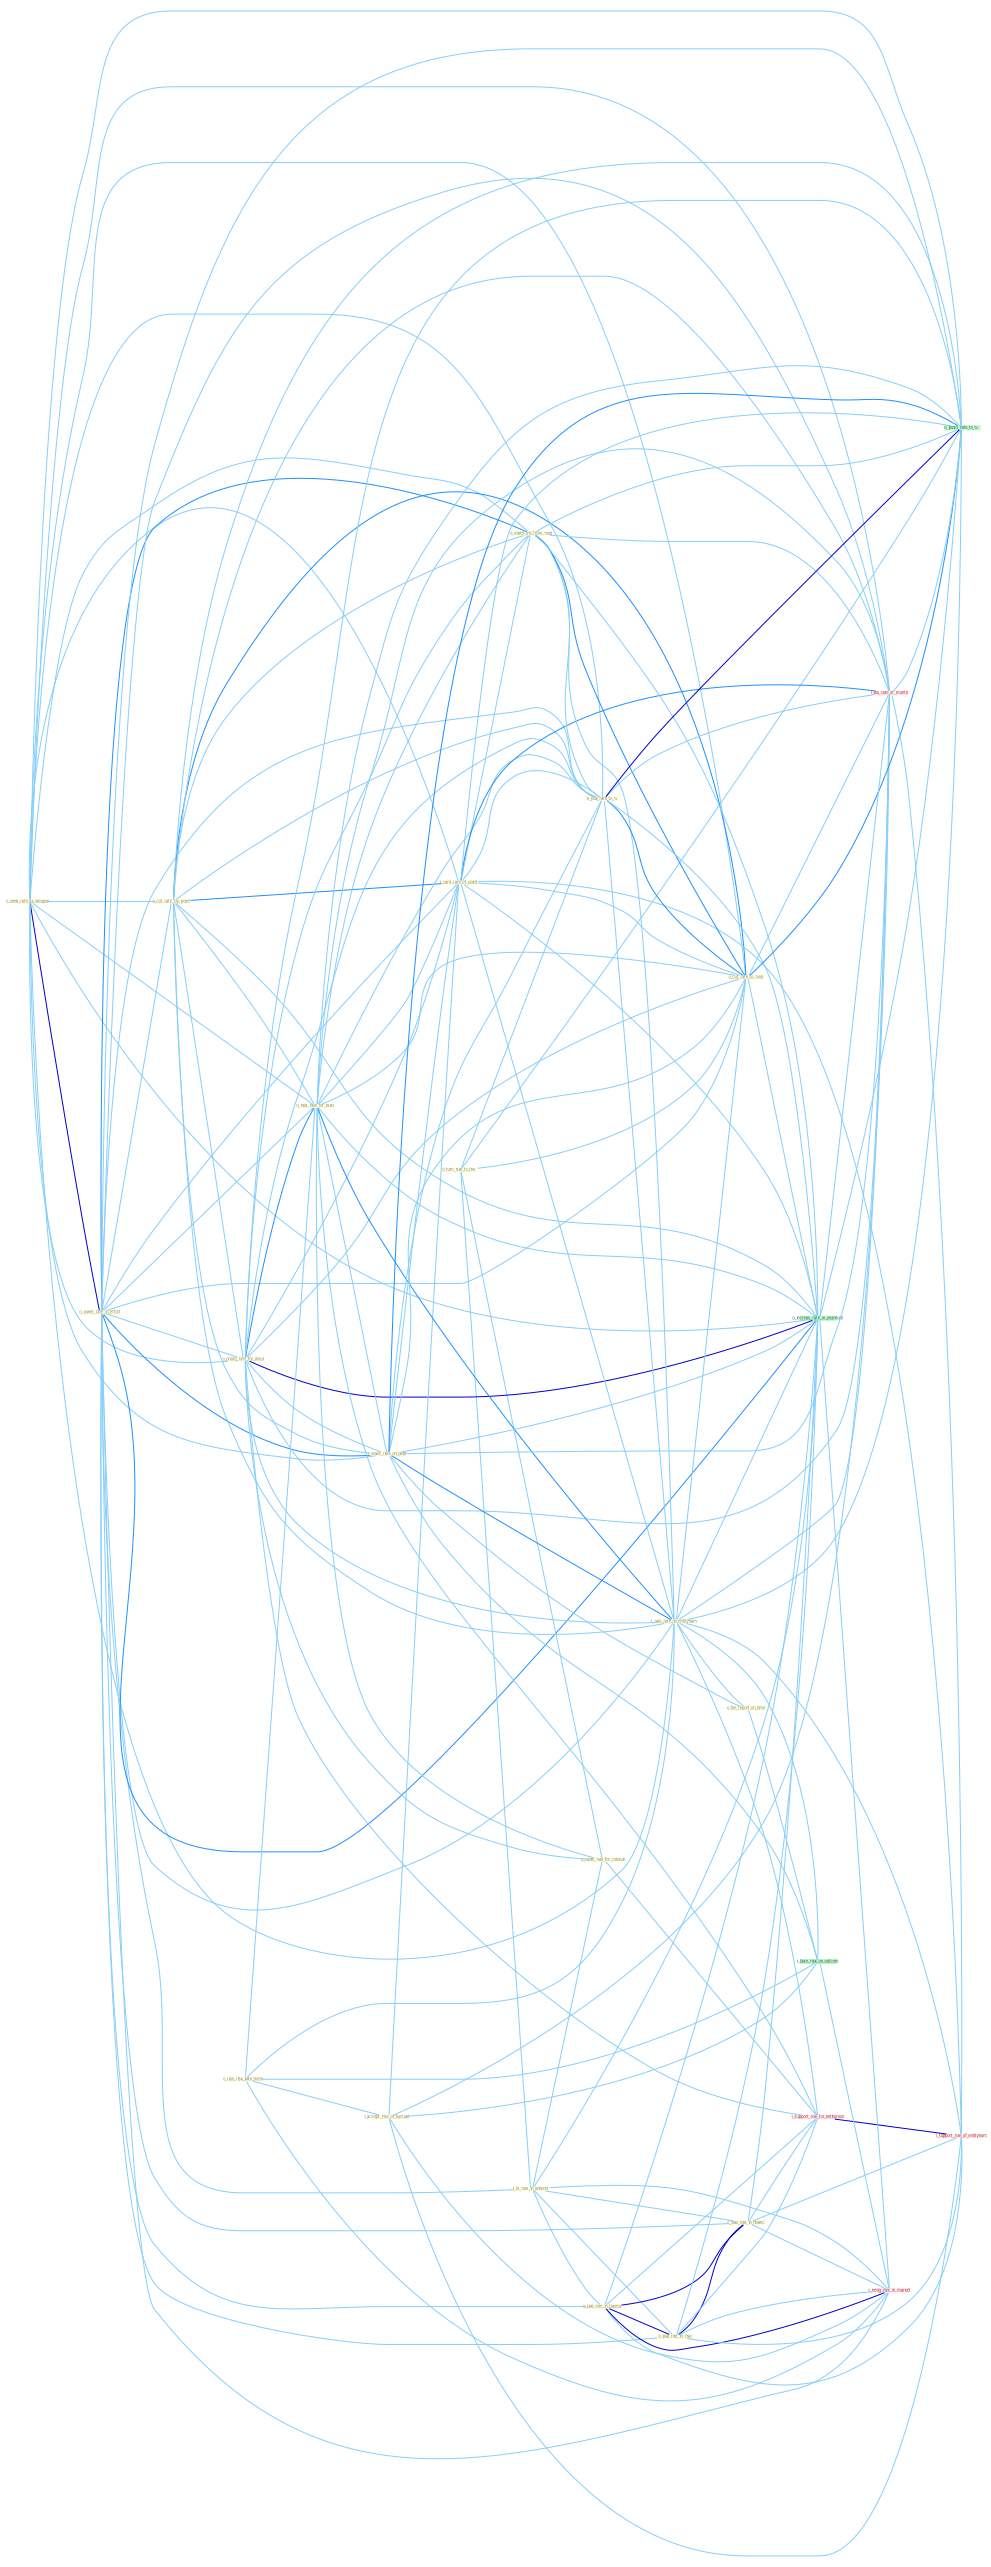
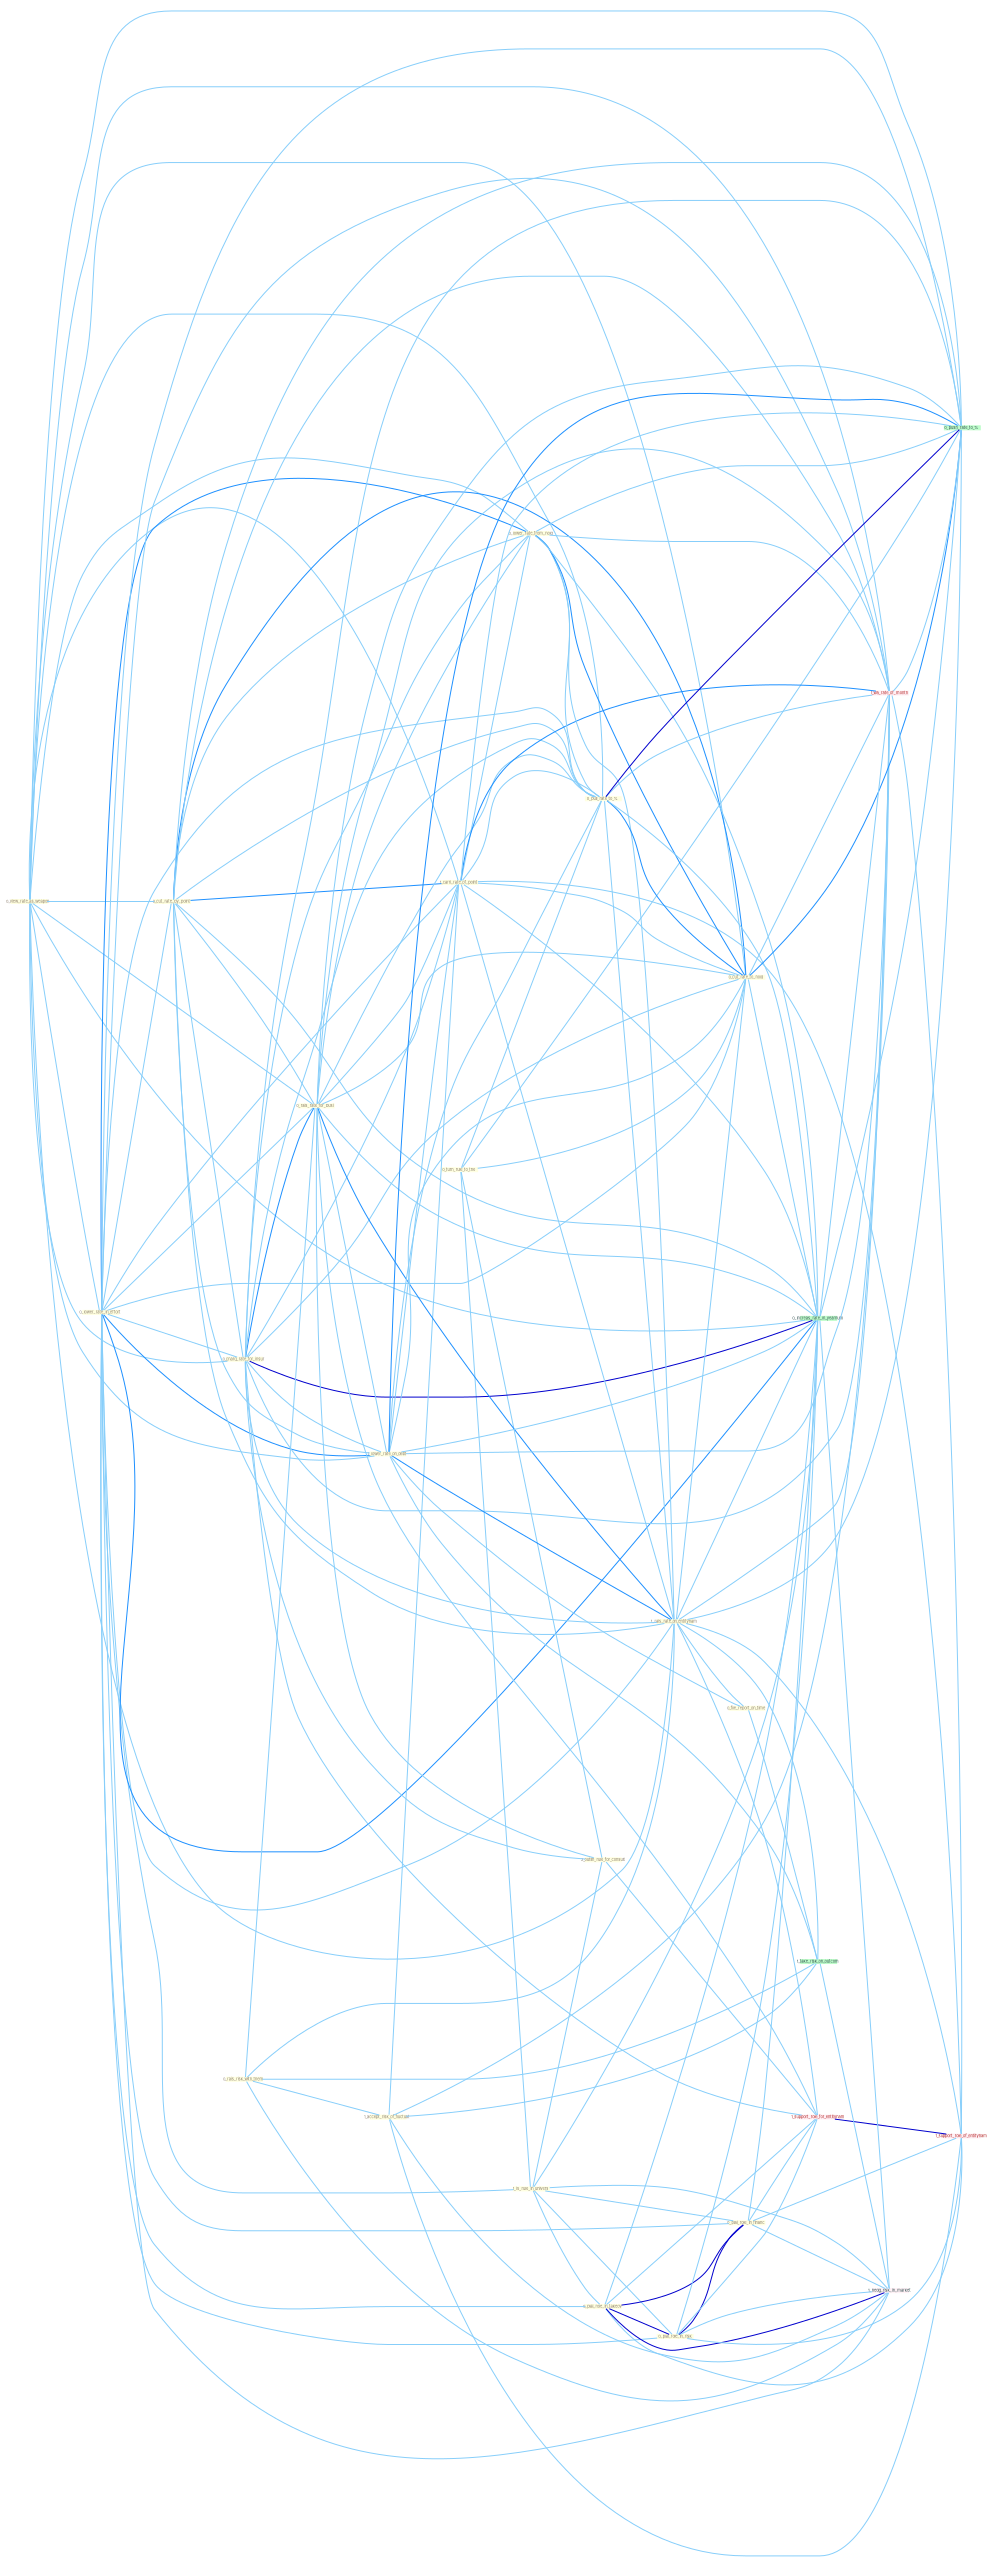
(532, 534) -> (532, 534)
(63, 1107) -> (63, 1107)
(891, 2291) -> (891, 2291)
